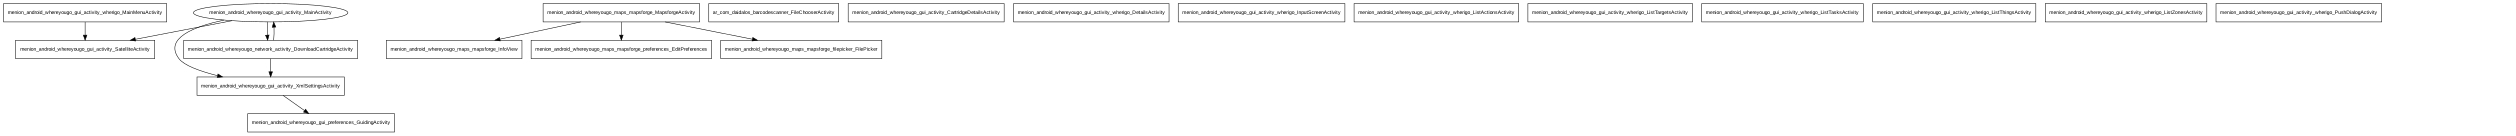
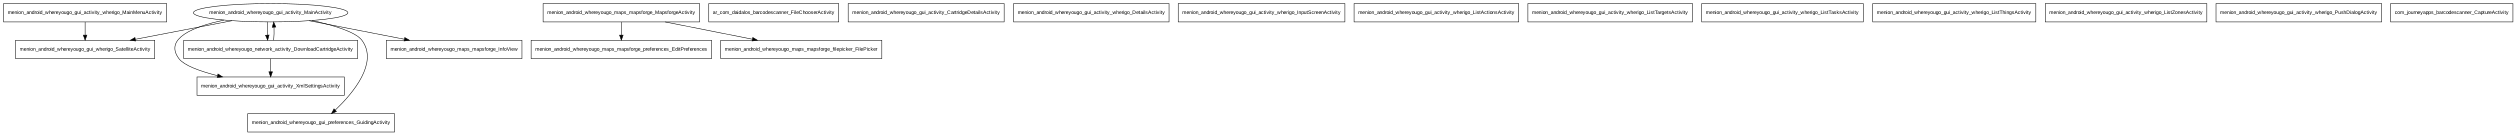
none -> (2452, 13)
(540, 31) -> (357, 30)
(85, 49) -> (85, 49)
(294, 103) -> (367, 53)
